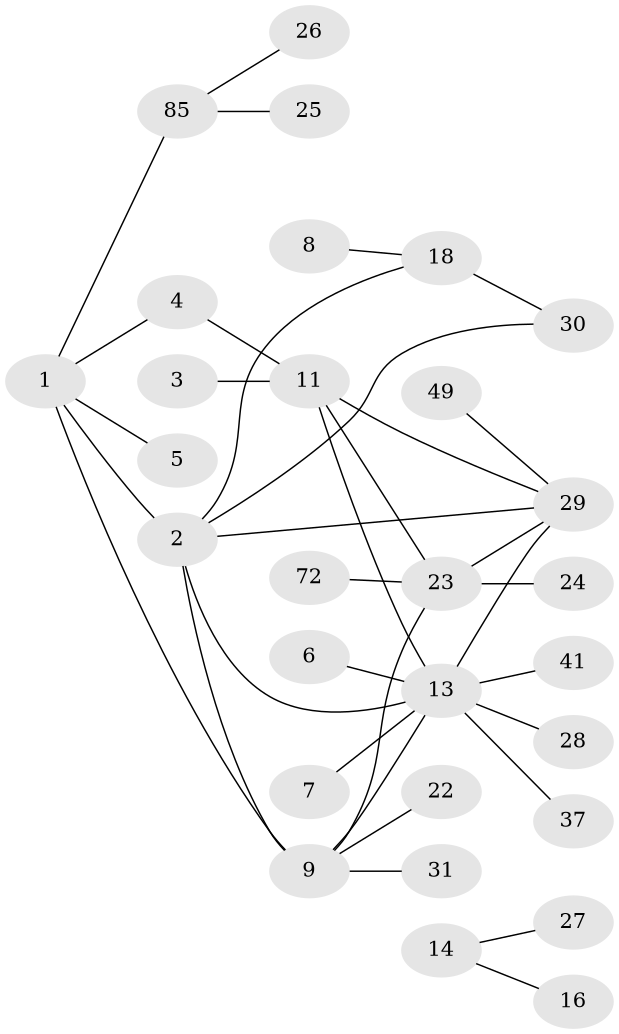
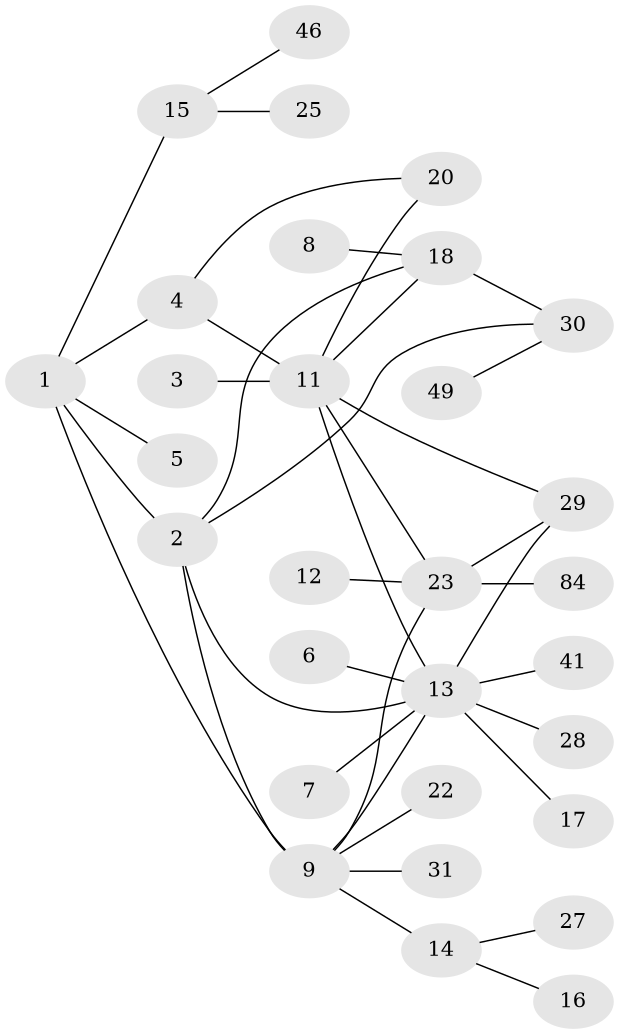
(309, 32) -> (309, 32)
(177, 111) -> (177, 111)
none -> (441, 179)
none -> (376, 320)
(507, 449) -> (508, 359)
(376, 522) -> none
(309, 578) -> (309, 578)
(573, 584) -> (573, 584)
(573, 821) -> (573, 821)
none -> (376, 911)
